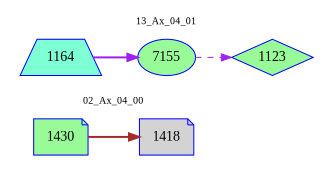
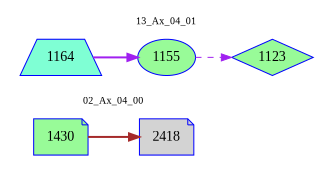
(167, 57) -> (167, 57)
(167, 137) -> (167, 137)
